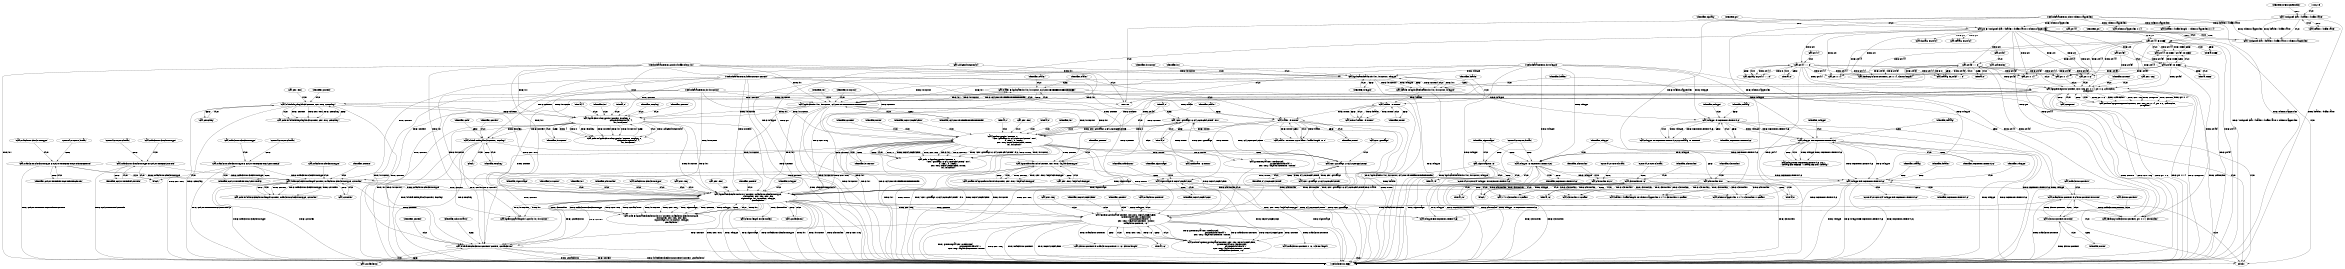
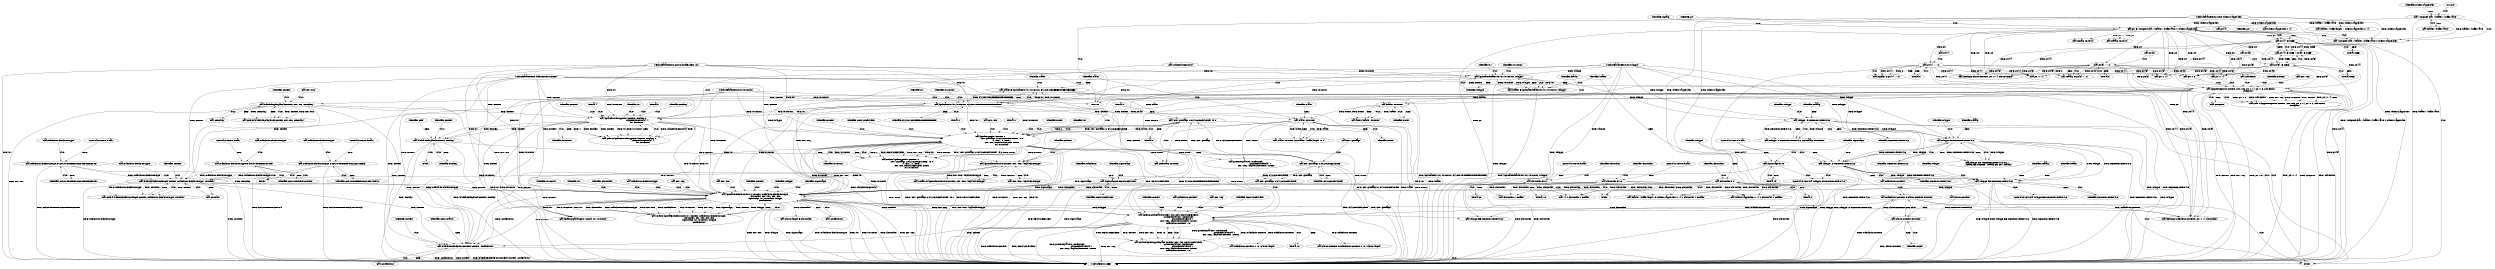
(2286, 5) -> (2420, 5)
(2189, 47) -> (2280, 47)
(1952, 72) -> (2140, 68)
(1360, 120) -> (1366, 120)
